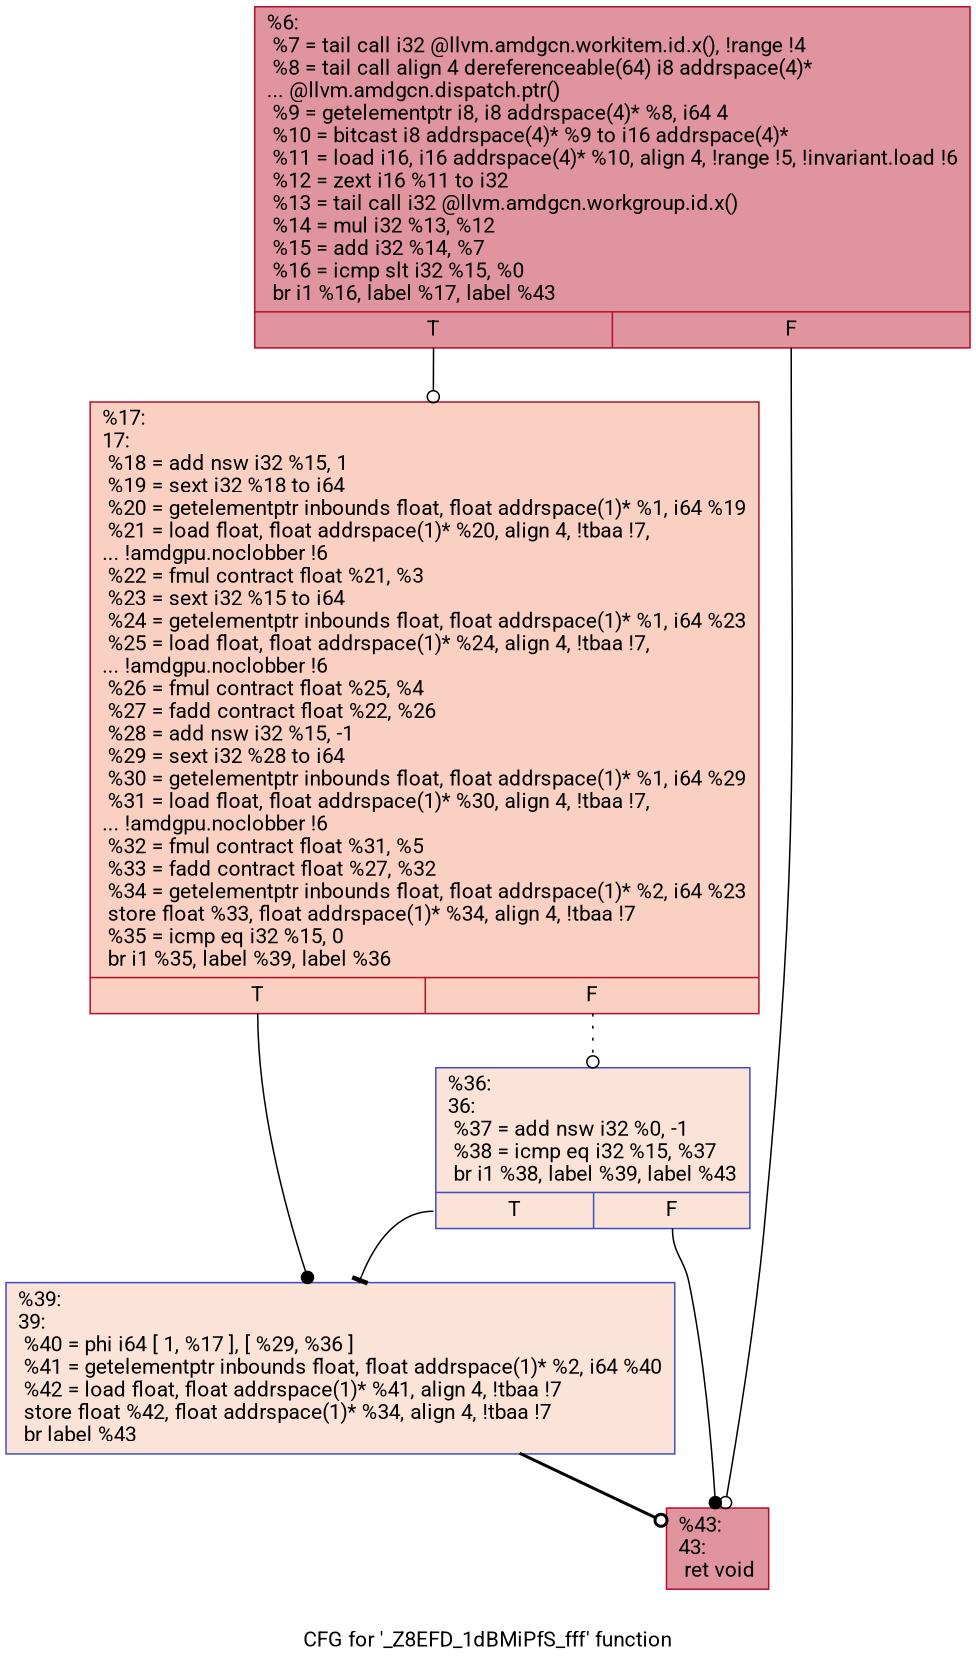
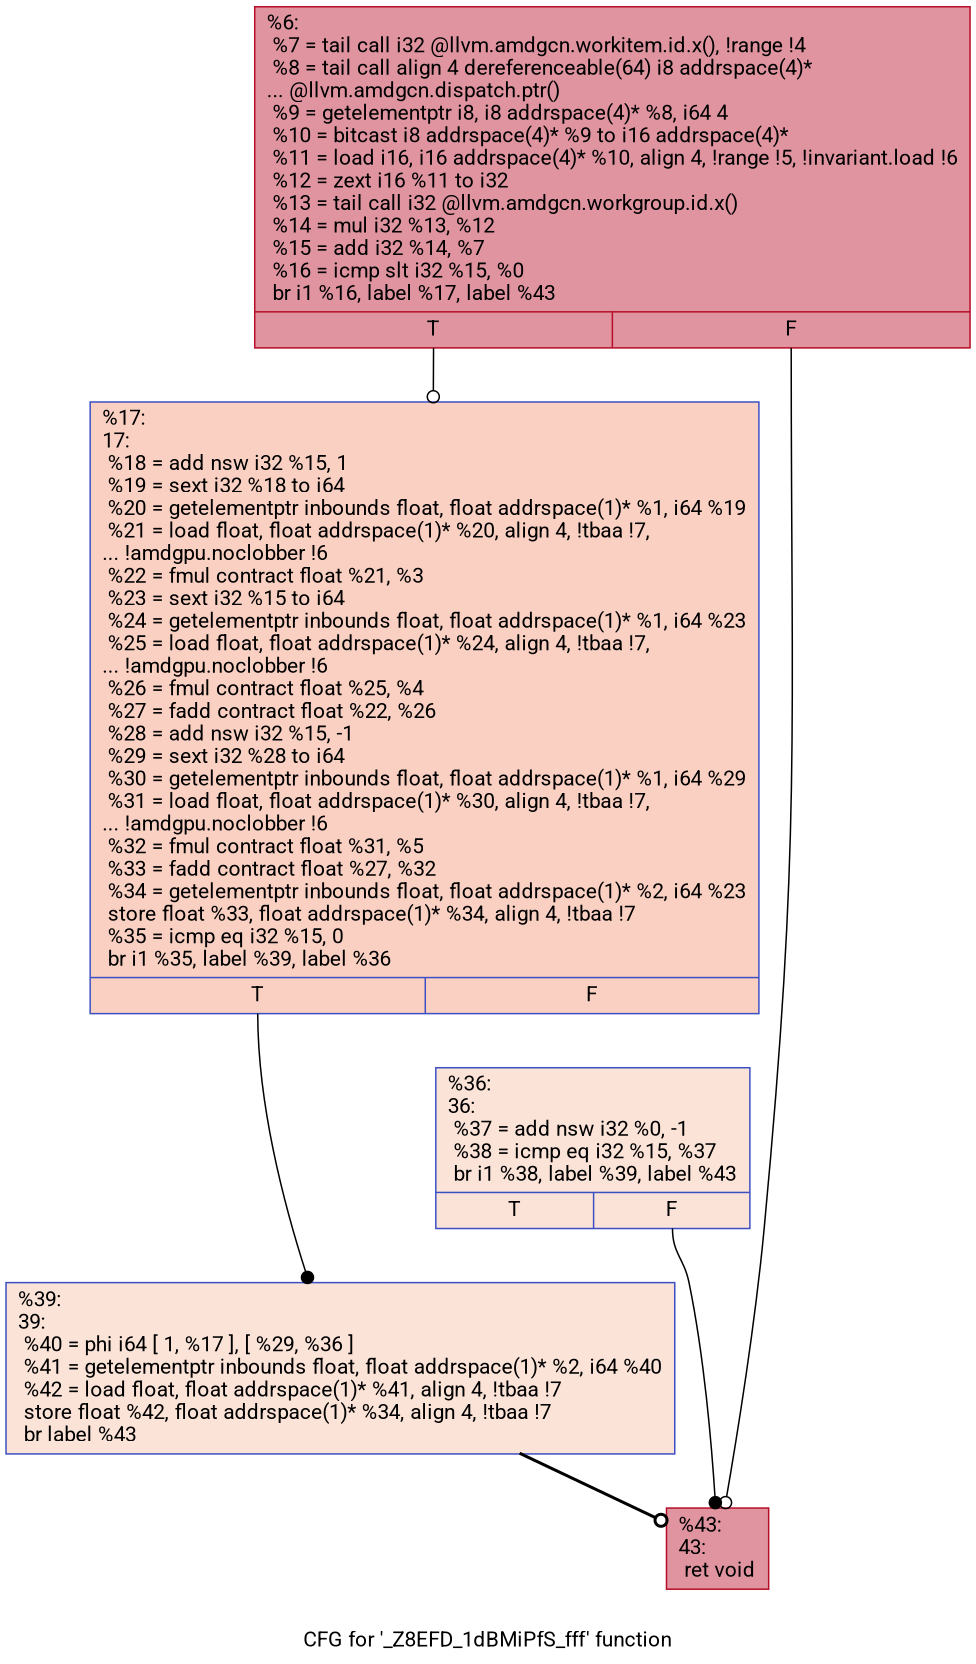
(425, 708) -> (425, 708)
(593, 1035) -> none
(388, 1232) -> none
